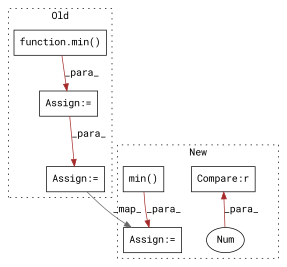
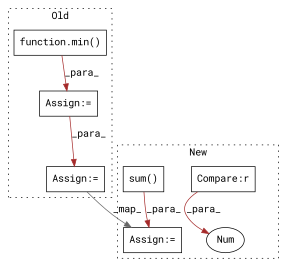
(144, 179) -> (144, 179)
(224, 213) -> (185, 212)
